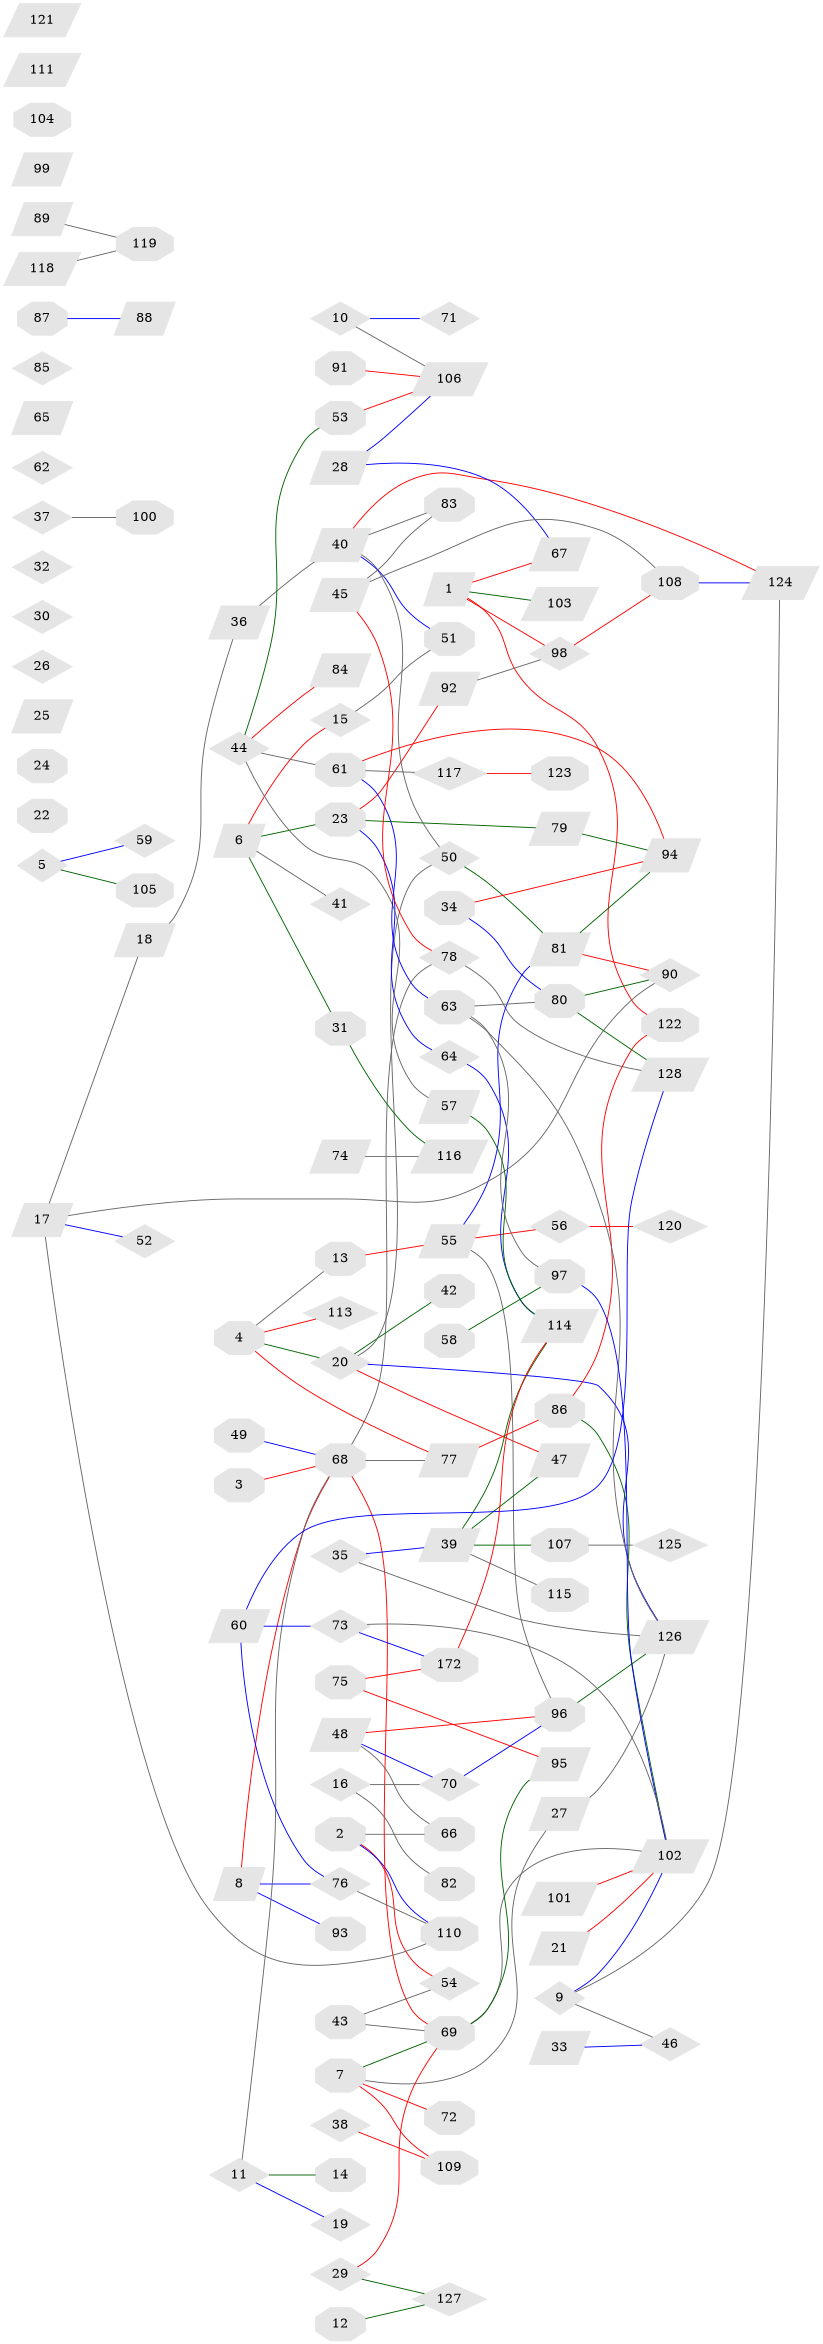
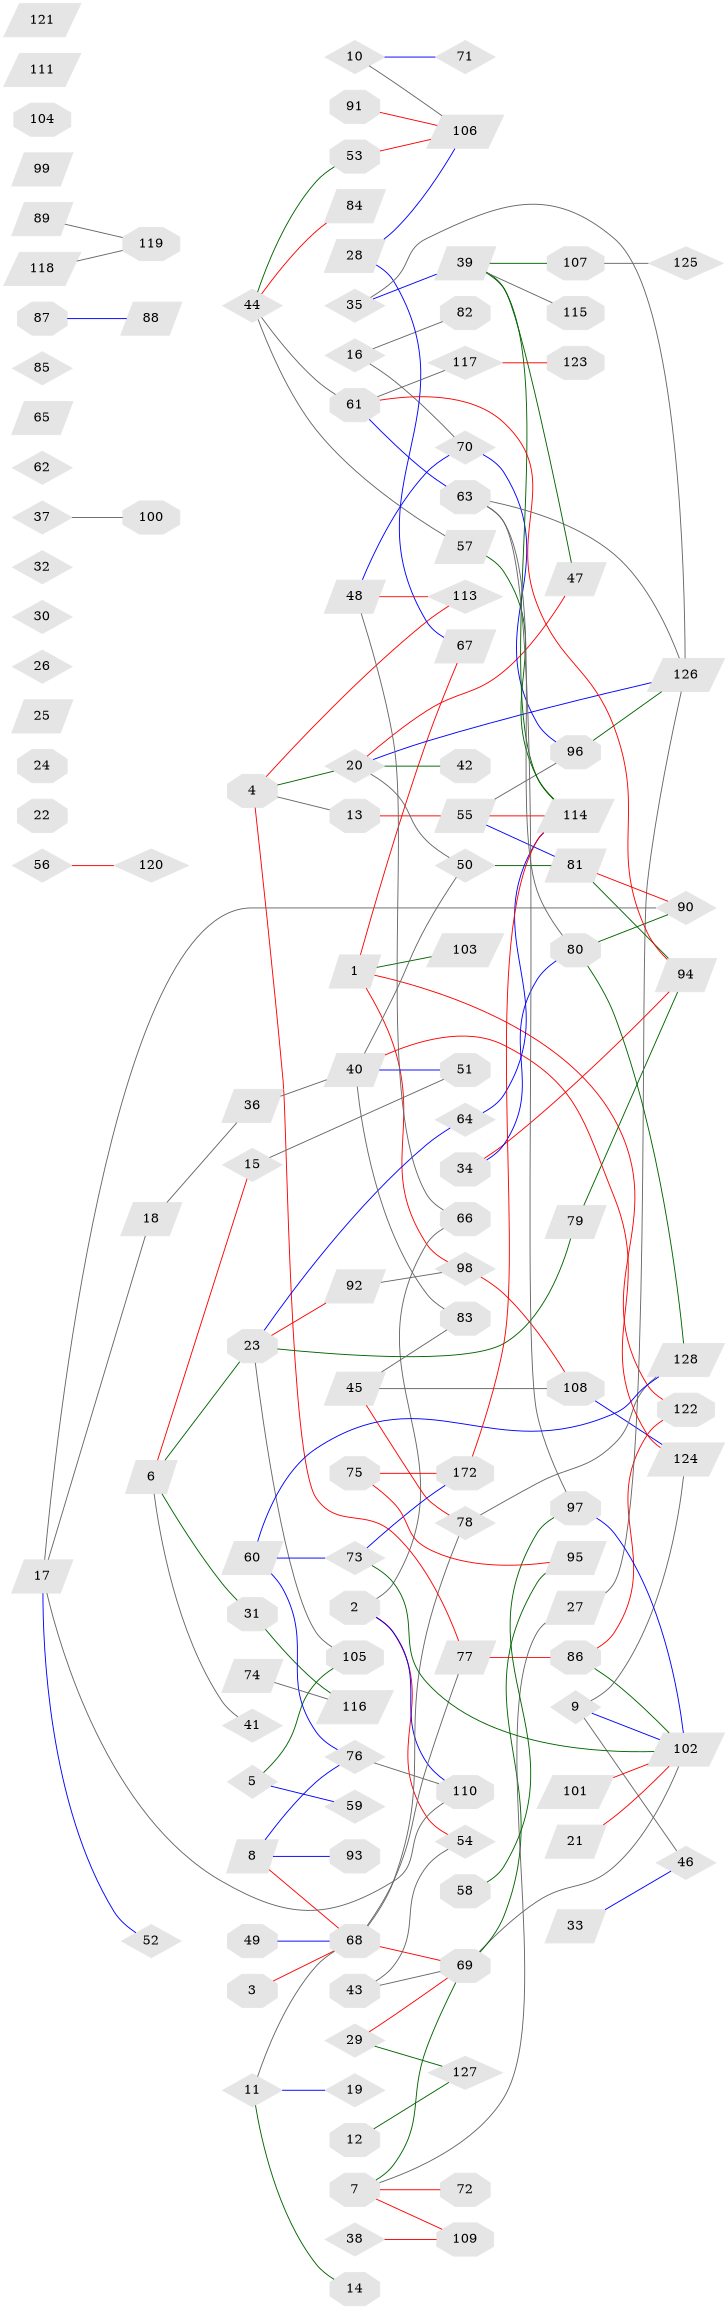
(495, 1235) -> (517, 816)
none -> (279, 1511)
(567, 1665) -> (470, 1715)
(438, 1726) -> (404, 597)
